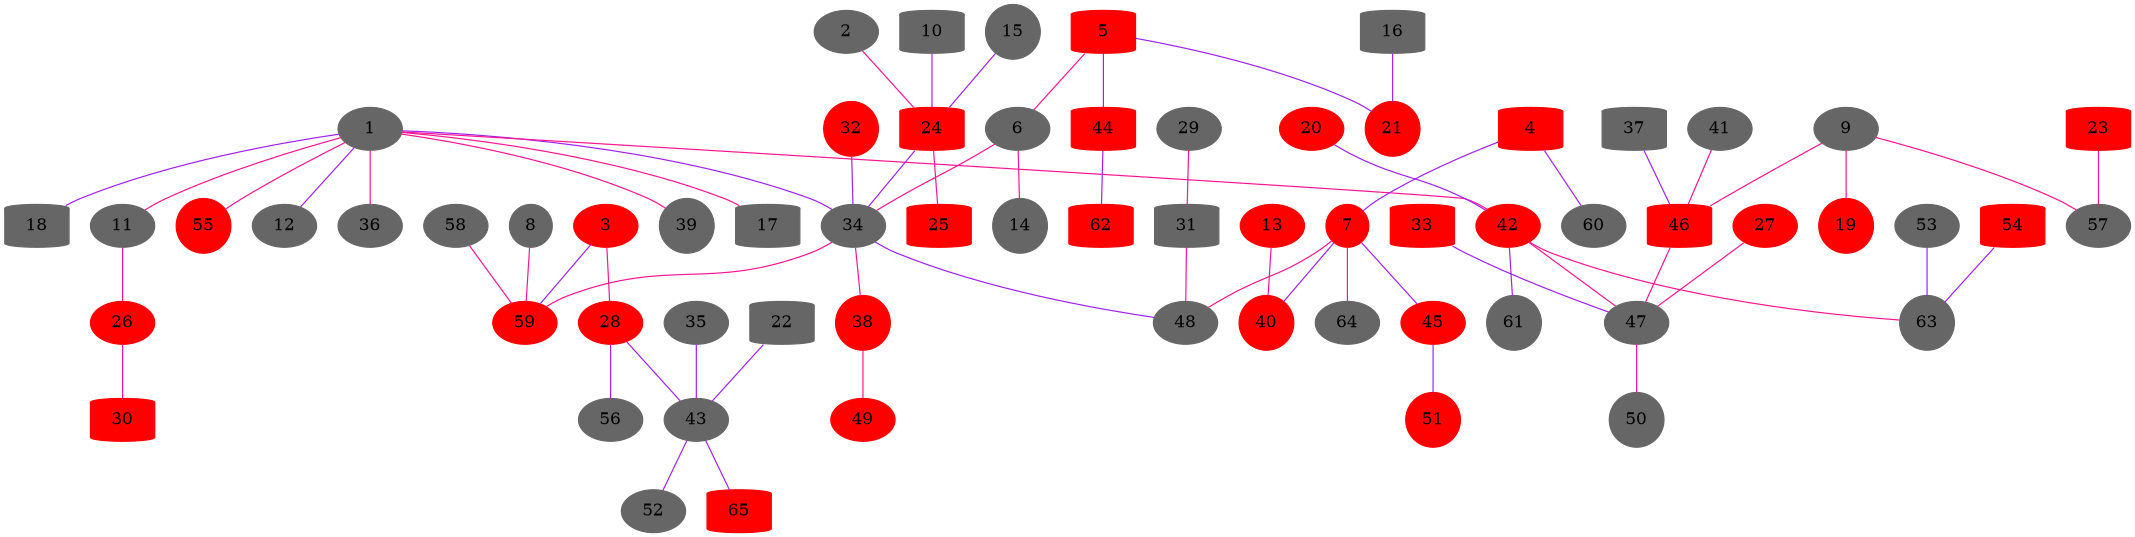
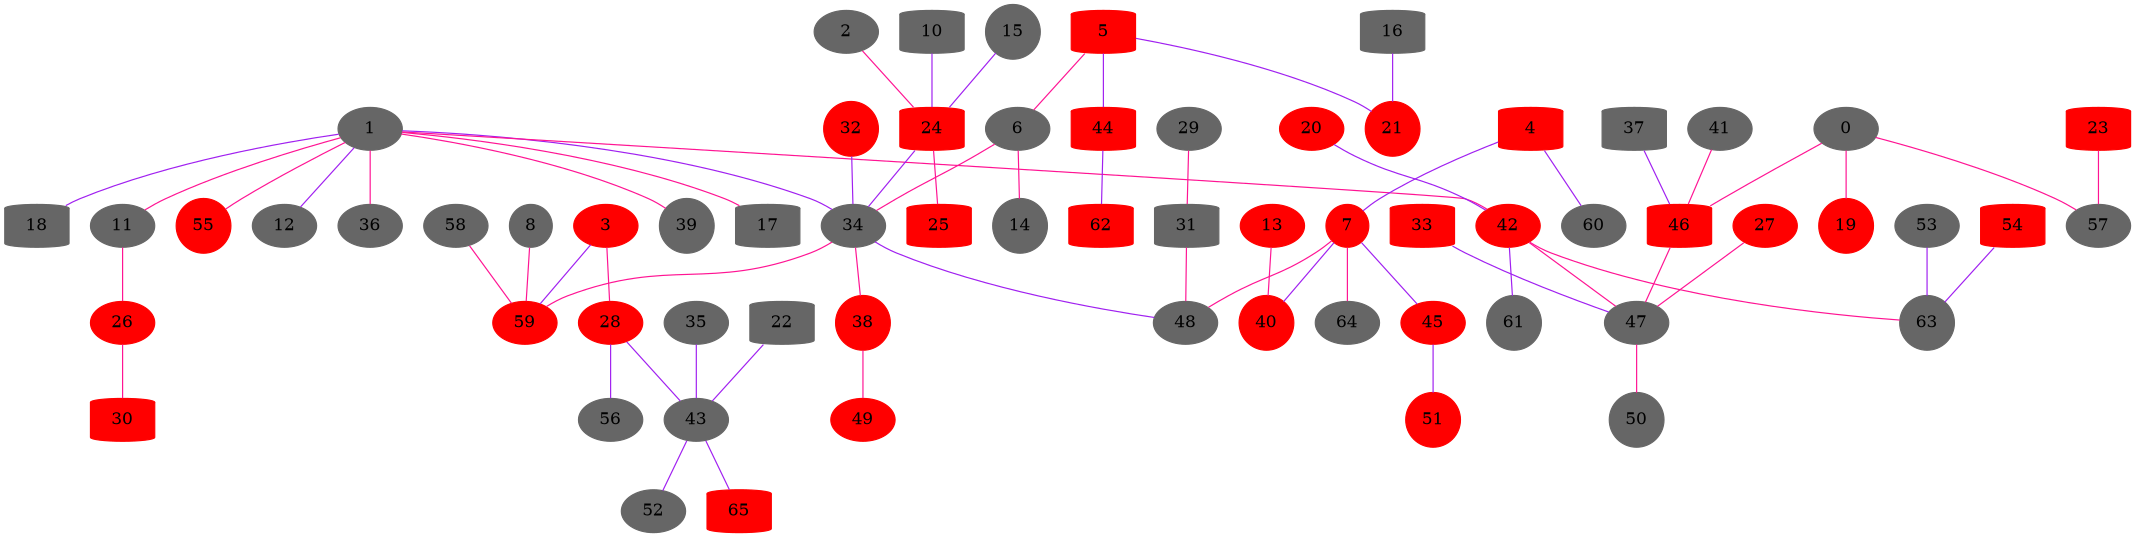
(1846, 129) -> (1846, 129)
